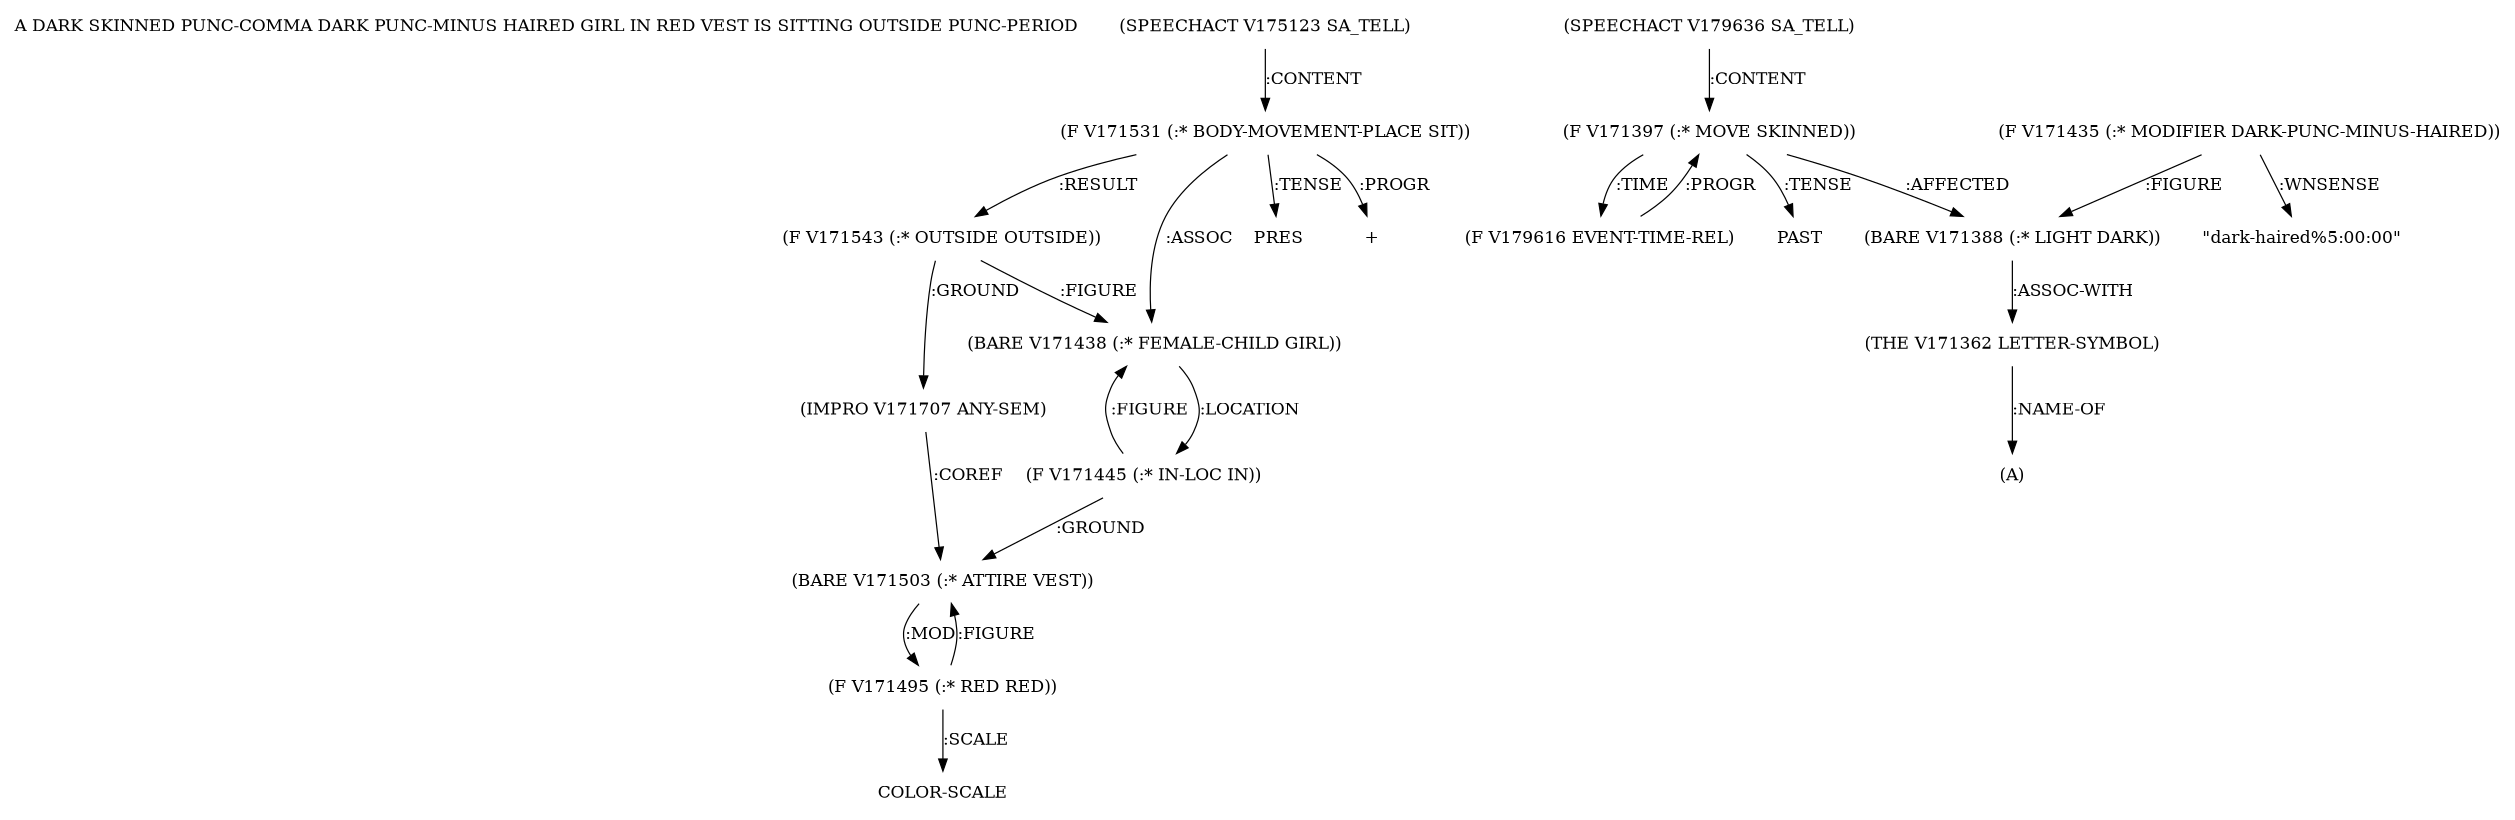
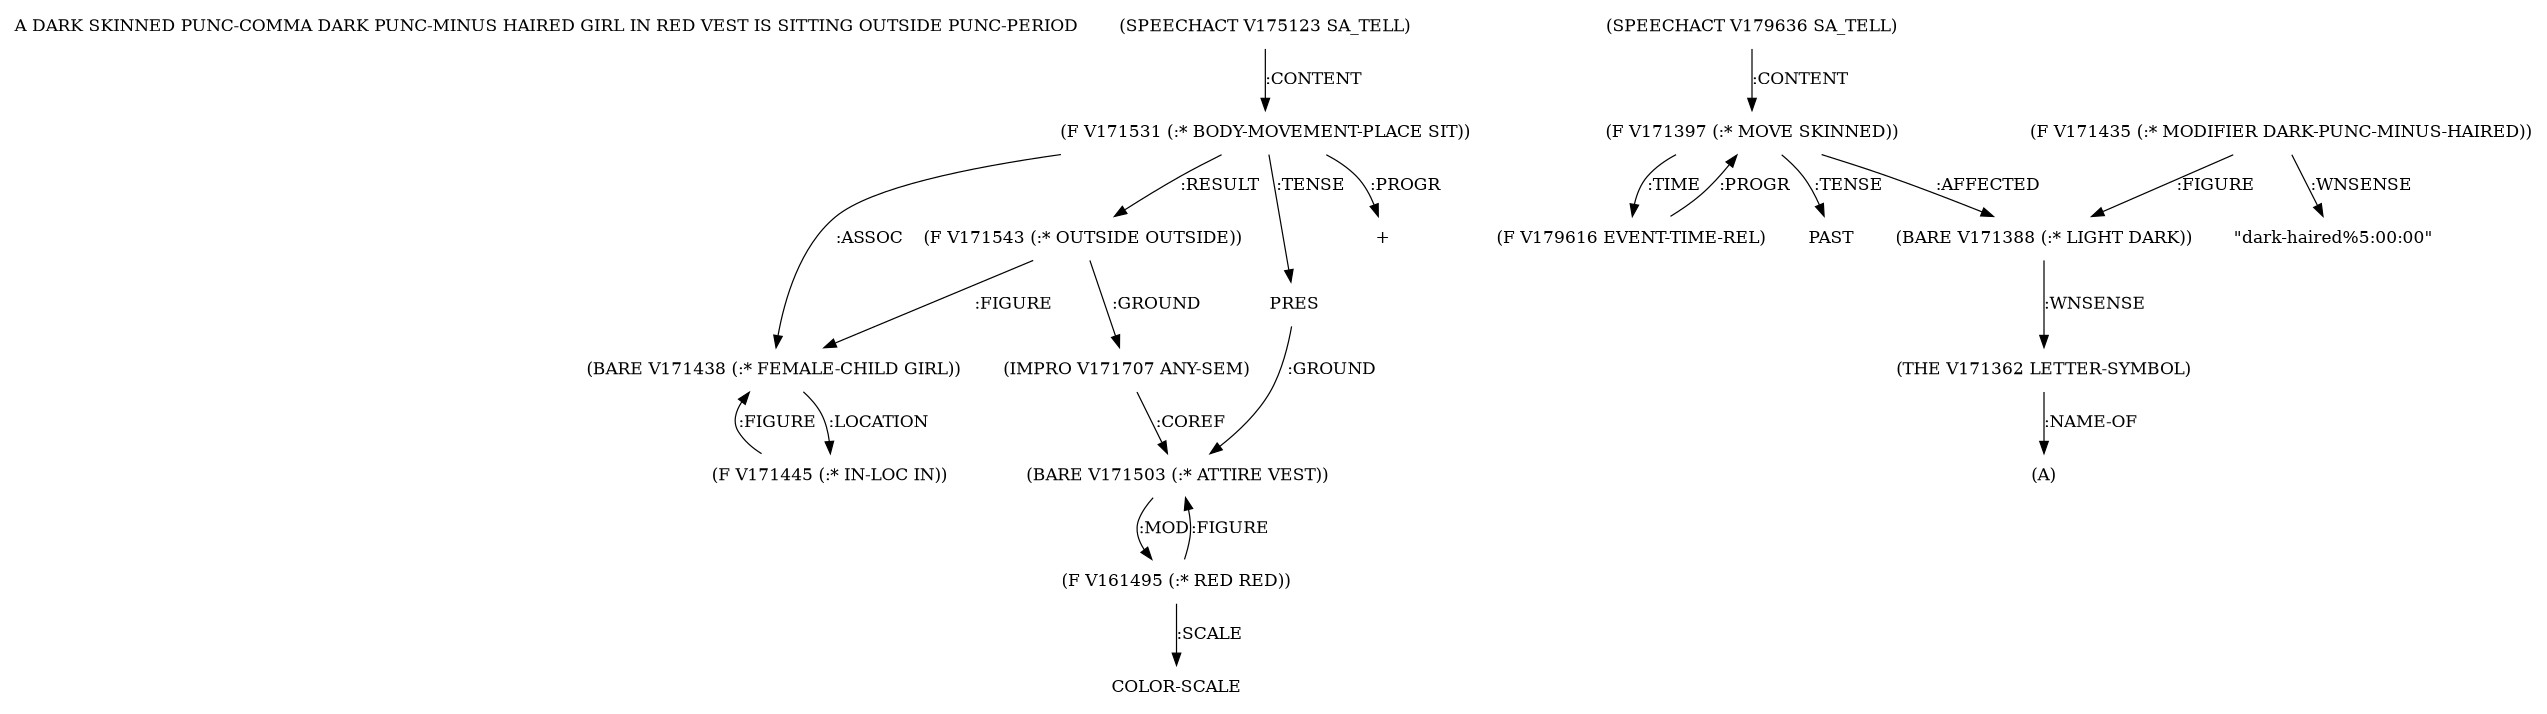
(2073, 291) -> (2095, 304)
(1049, 526) -> (1269, 394)
(943, 687) -> (1177, 582)
